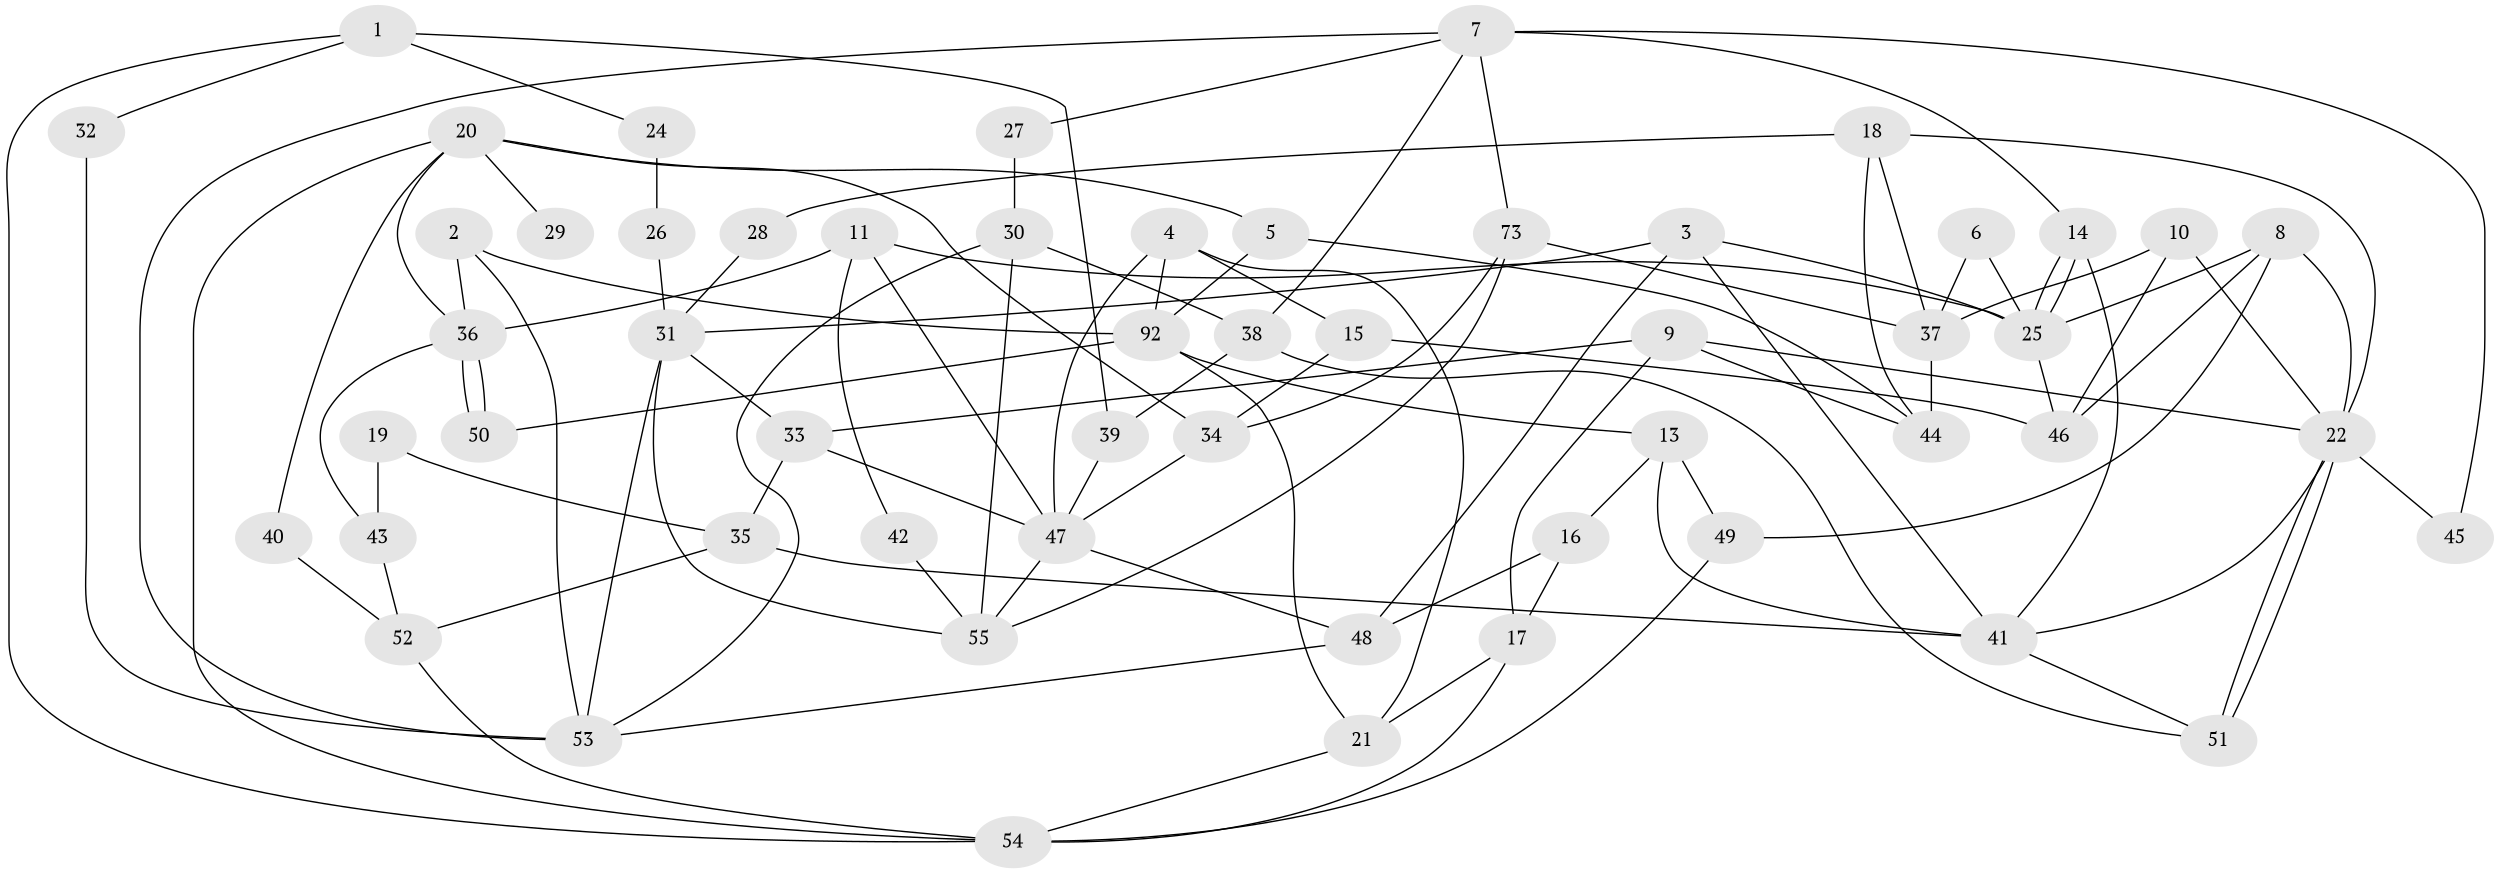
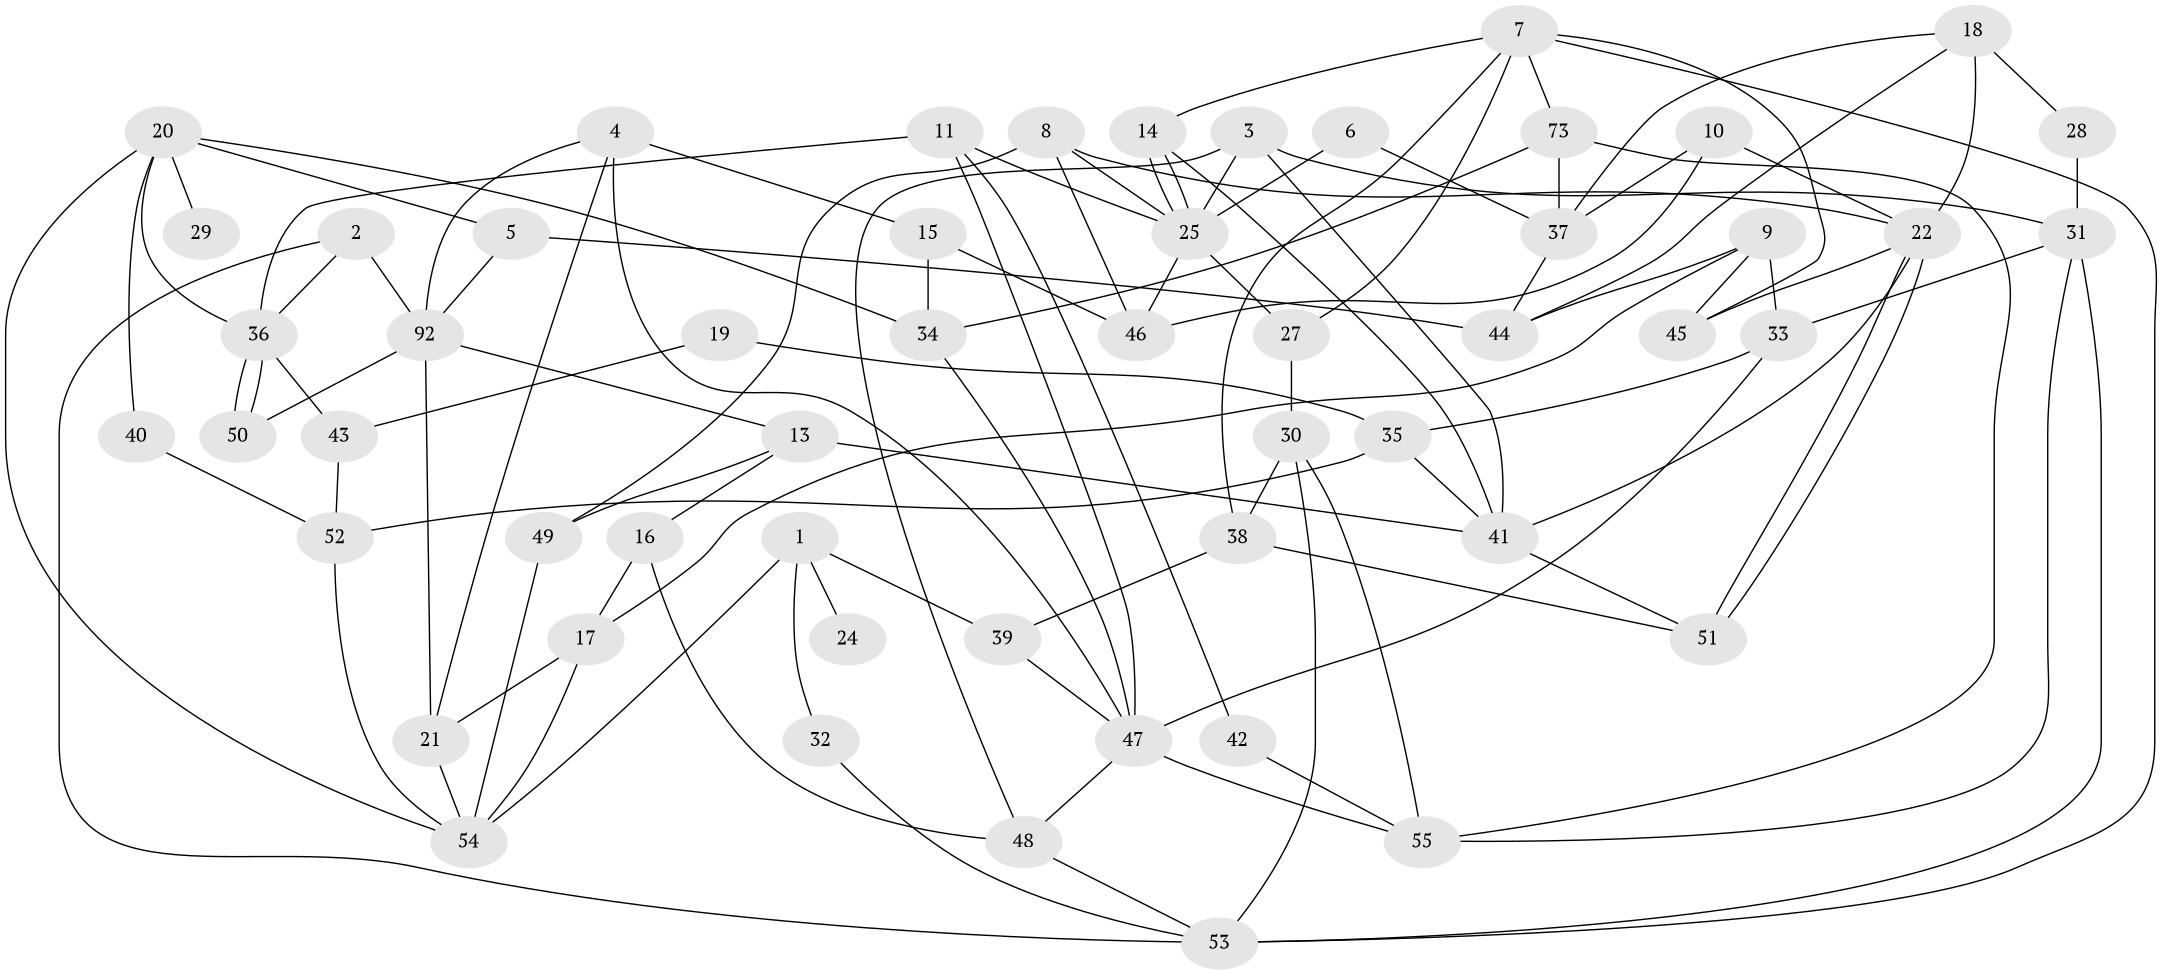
(657, 234) -> none
none -> (1241, 284)
(2003, 386) -> (1722, 285)
